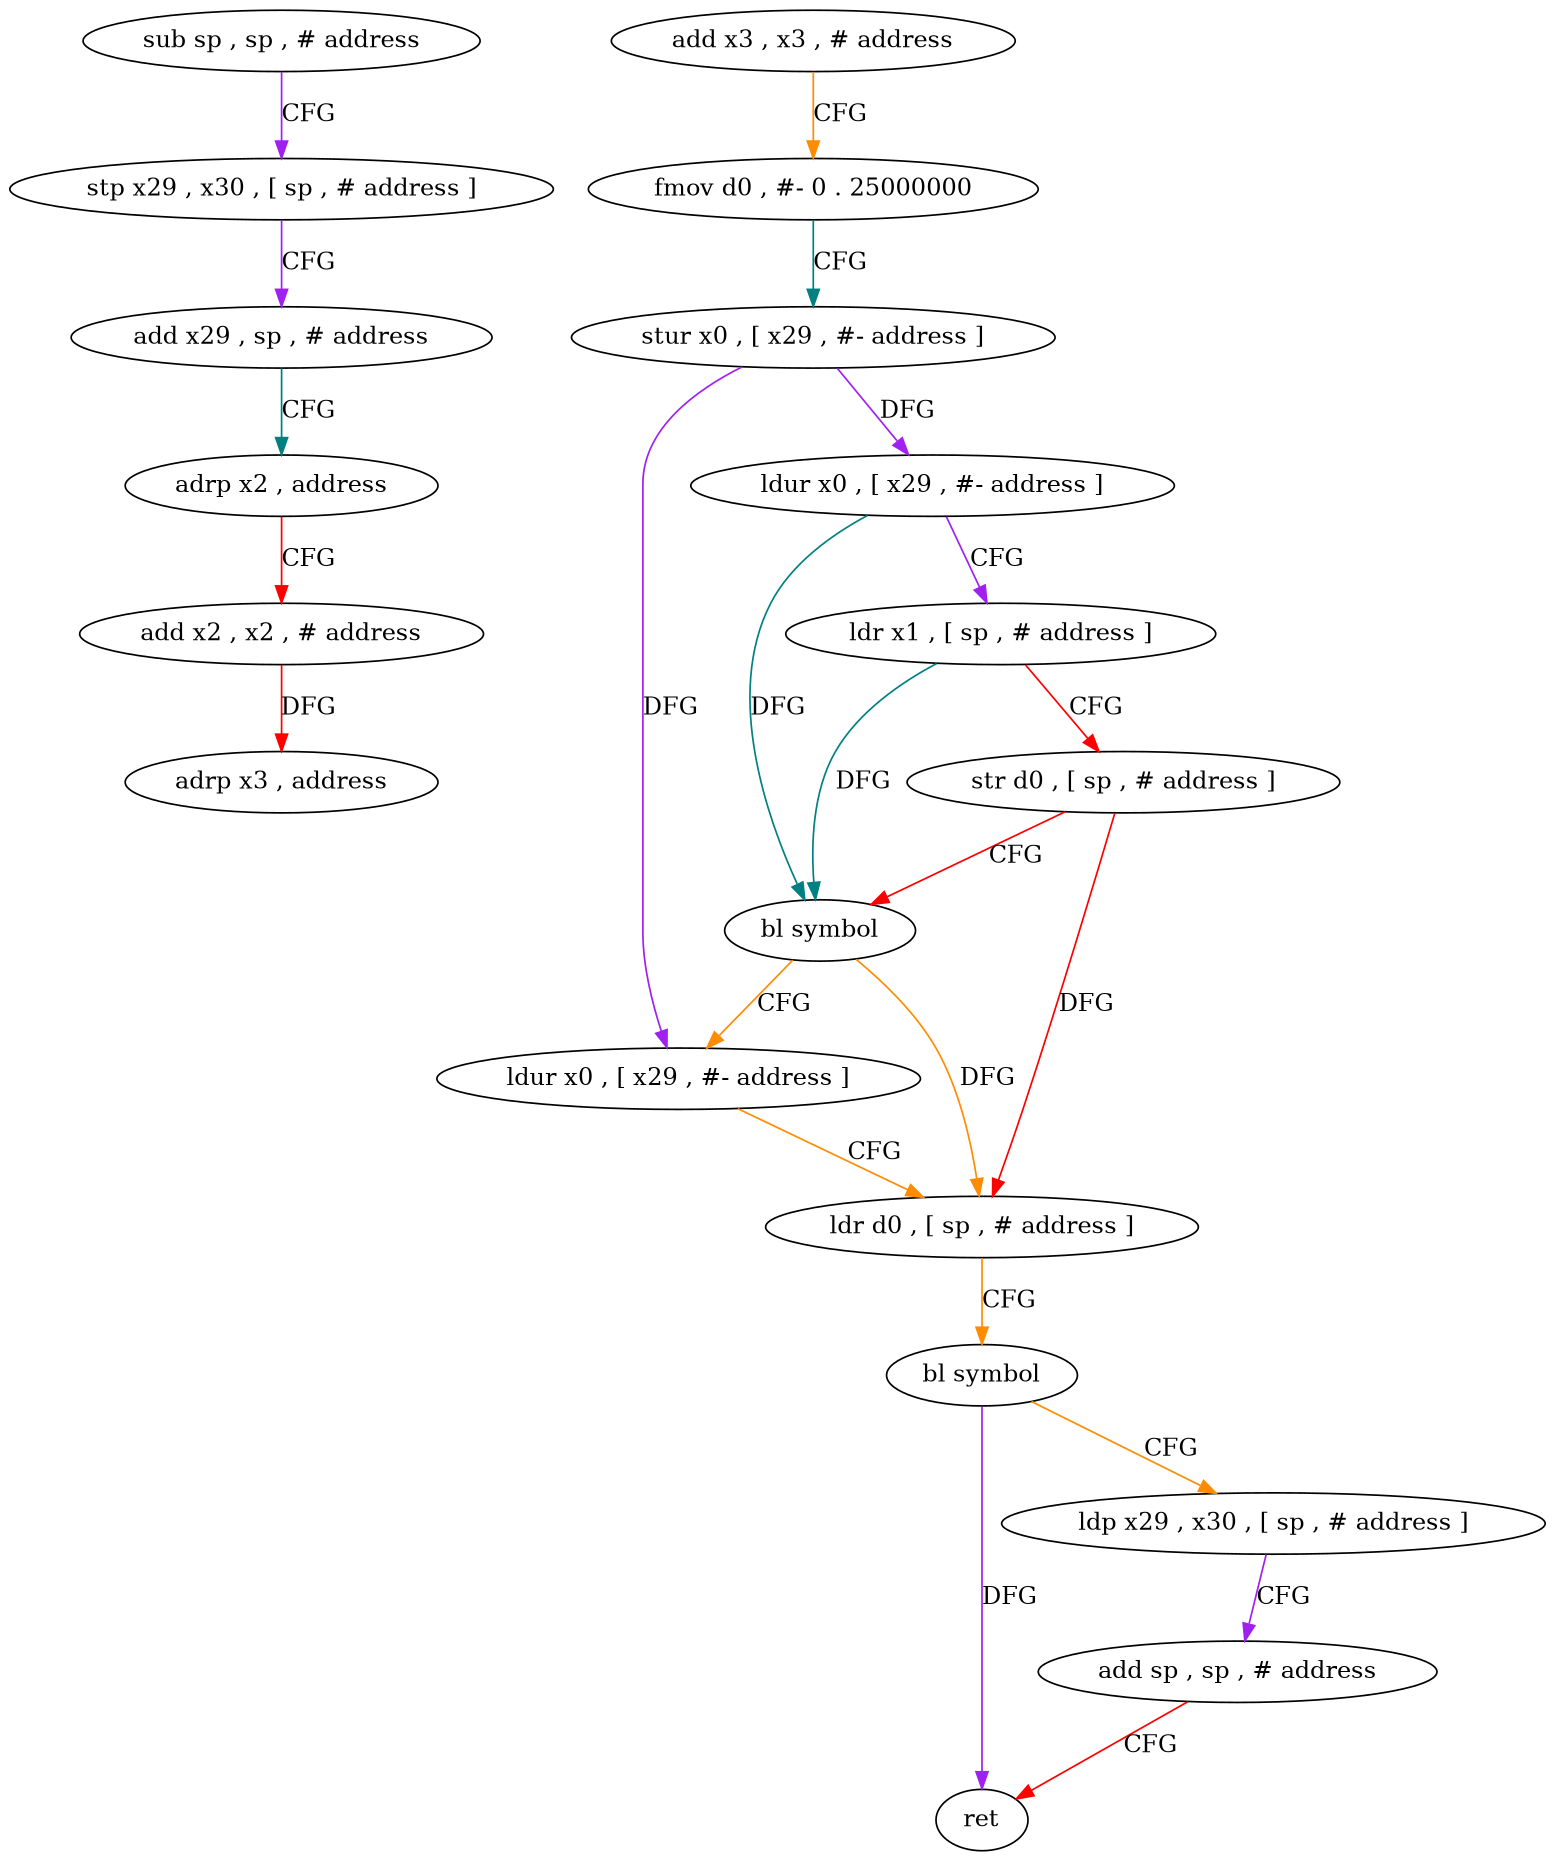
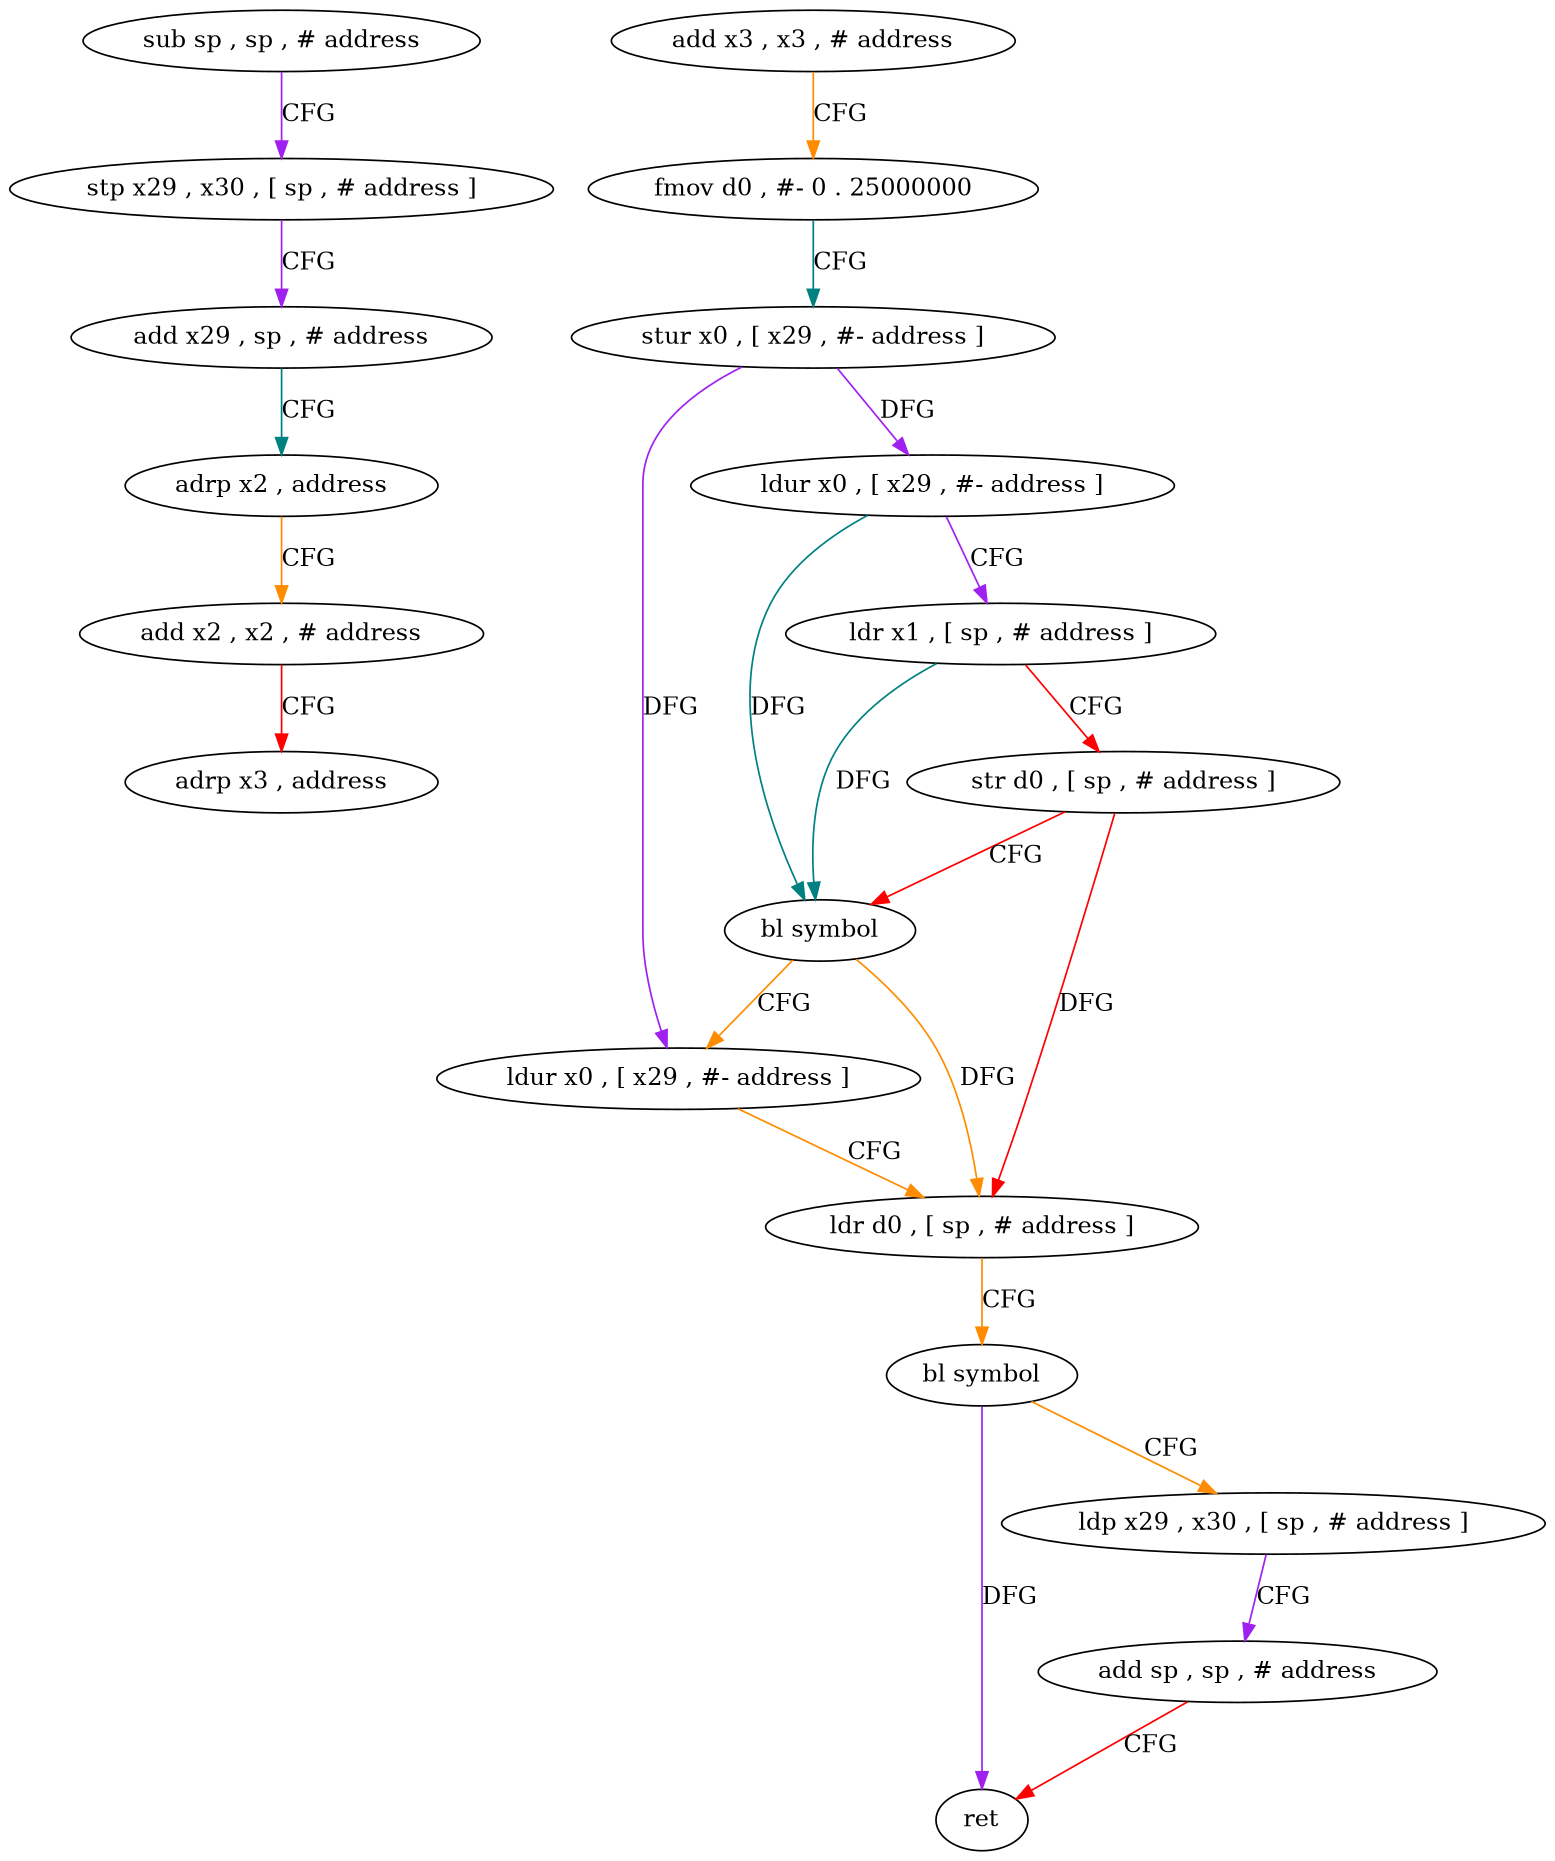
(282, 551) -> (282, 551)
(309, 708) -> (309, 708)
